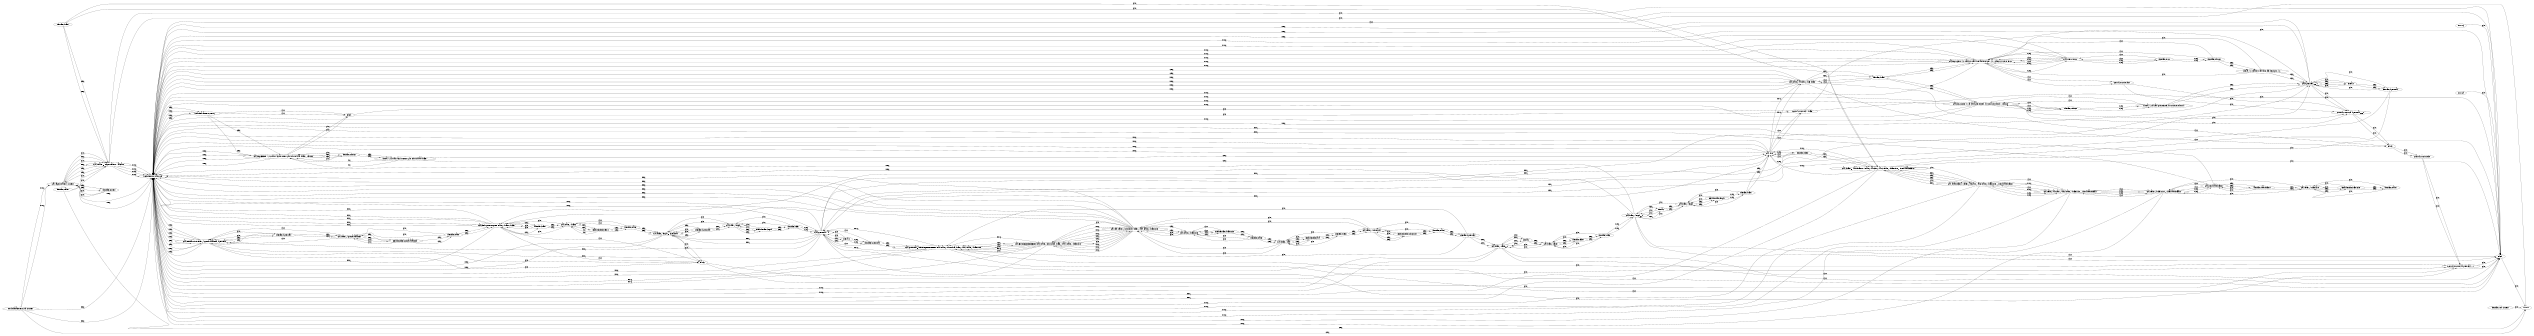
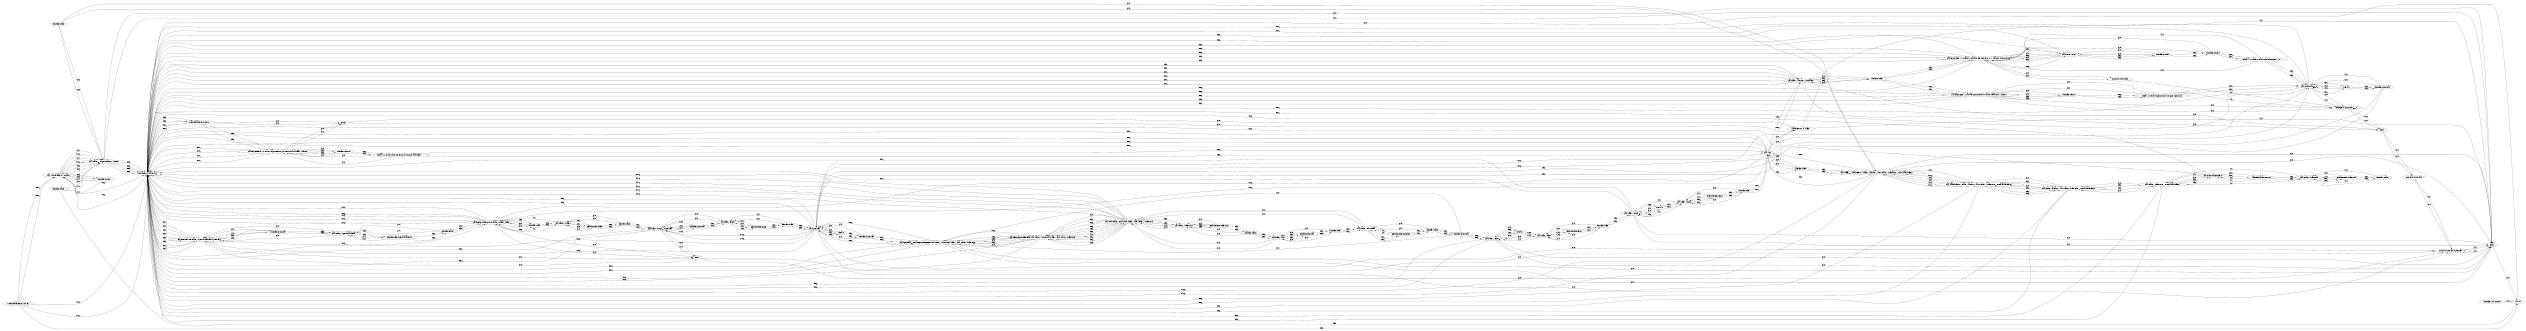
(2461, 26) -> none
(2164, 59) -> (2163, 55)
(2461, 93) -> none
(1803, 111) -> (1801, 129)
(2351, 113) -> (2347, 108)
(109, 165) -> (104, 162)
(63, 184) -> (59, 175)
(2214, 186) -> (2213, 176)
(2262, 188) -> (2262, 178)
(1407, 234) -> (1401, 234)
(1578, 240) -> (1574, 231)
(21, 309) -> (18, 304)
